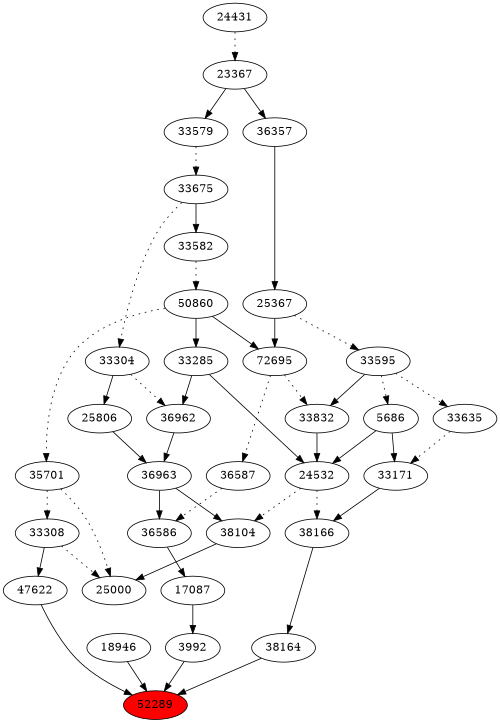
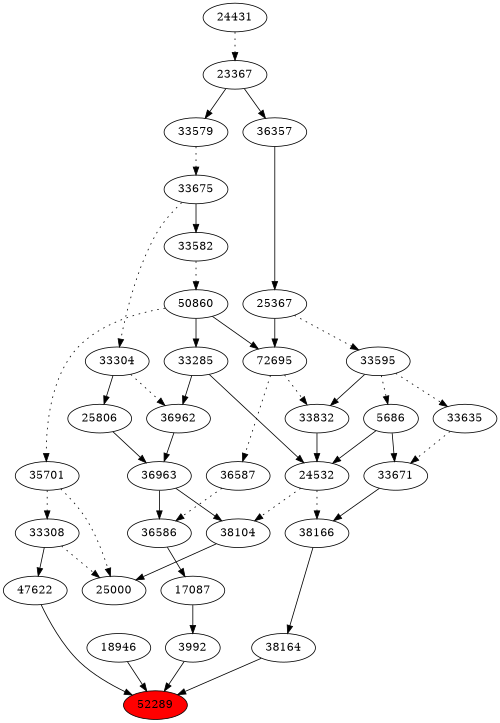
(396, 476) -> (396, 476)
